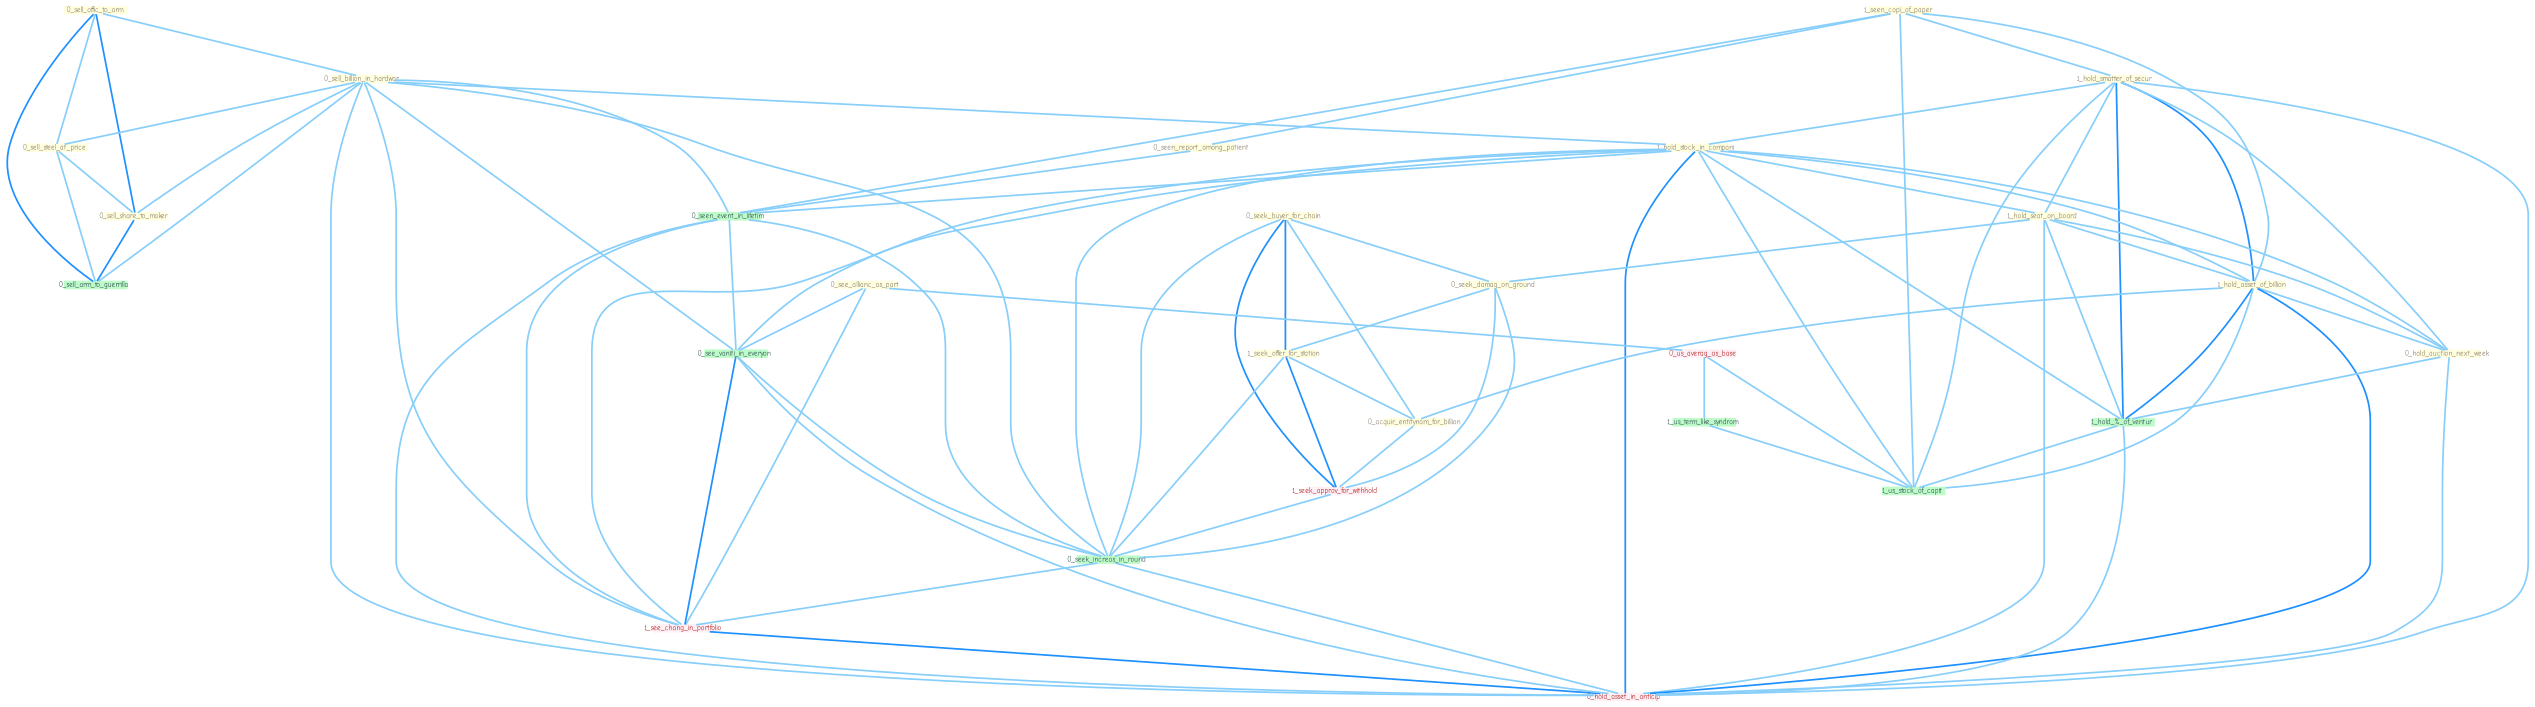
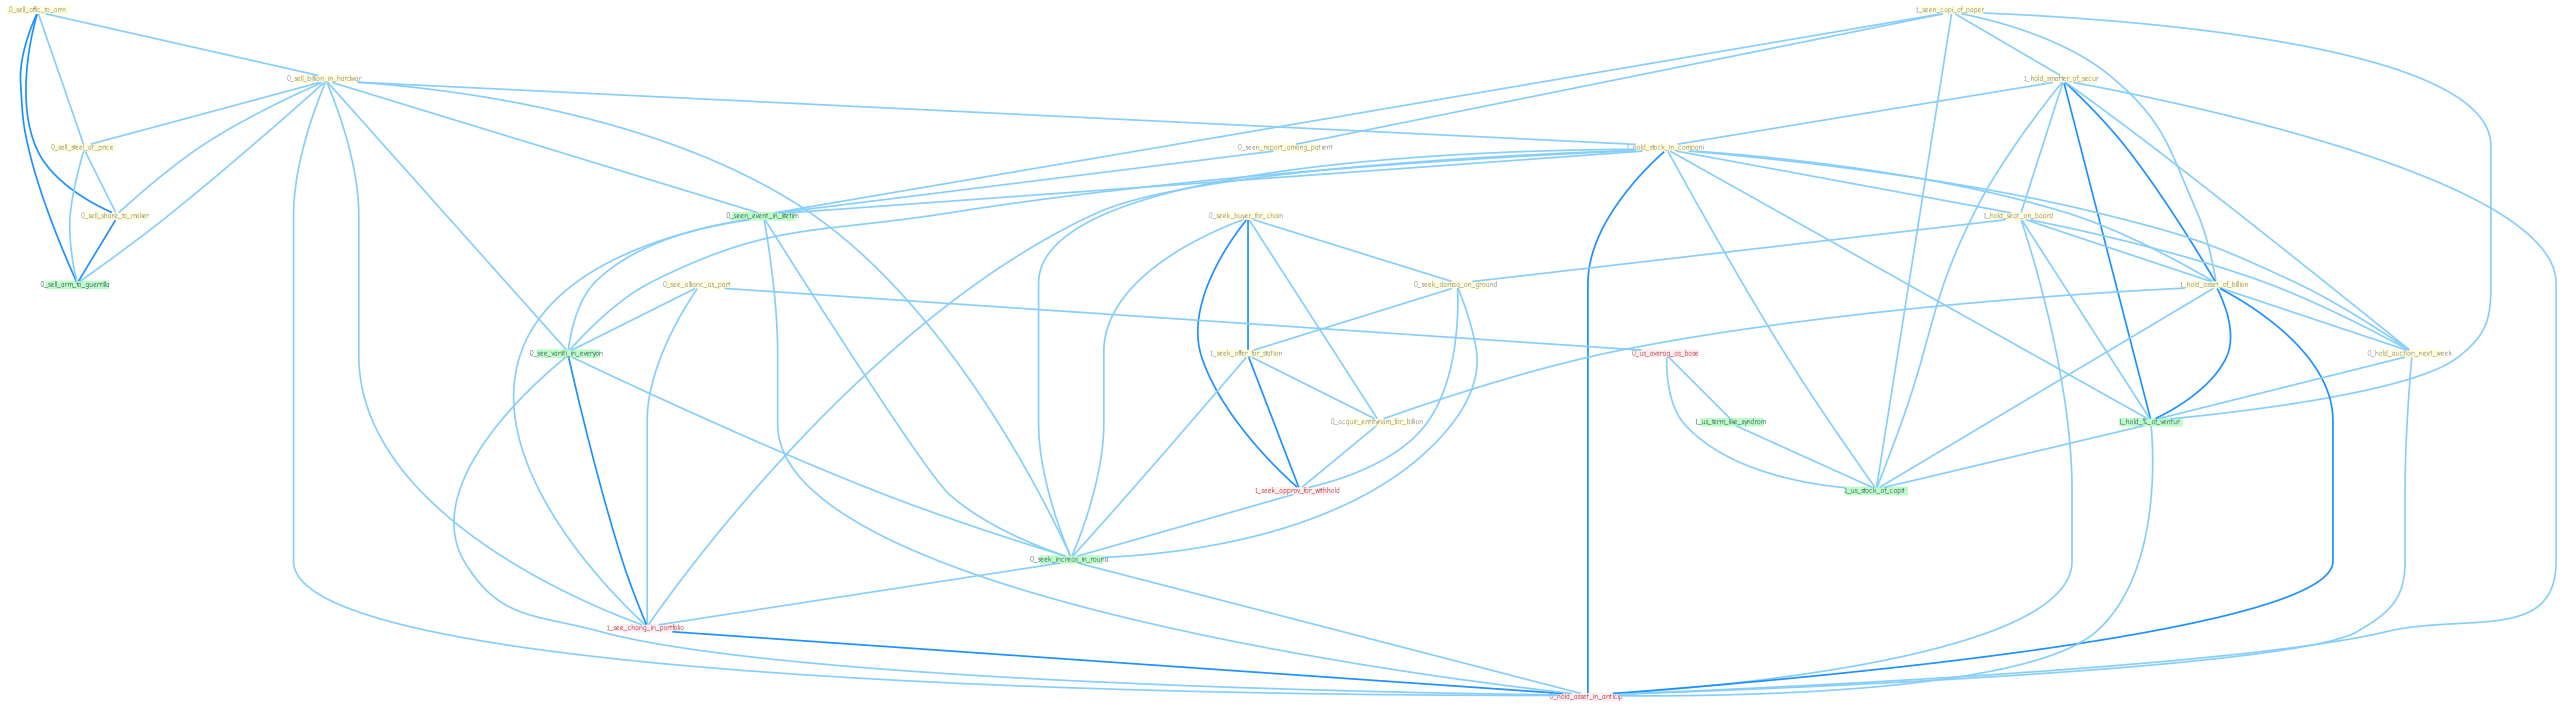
none -> (2485, 134)
